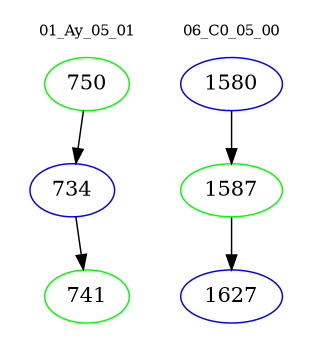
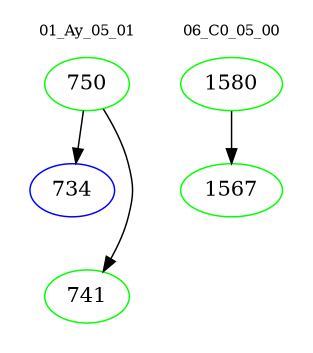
(232, 84) -> (232, 84)
(232, 190) -> (232, 190)
(79, 236) -> (132, 183)
(232, 296) -> none
